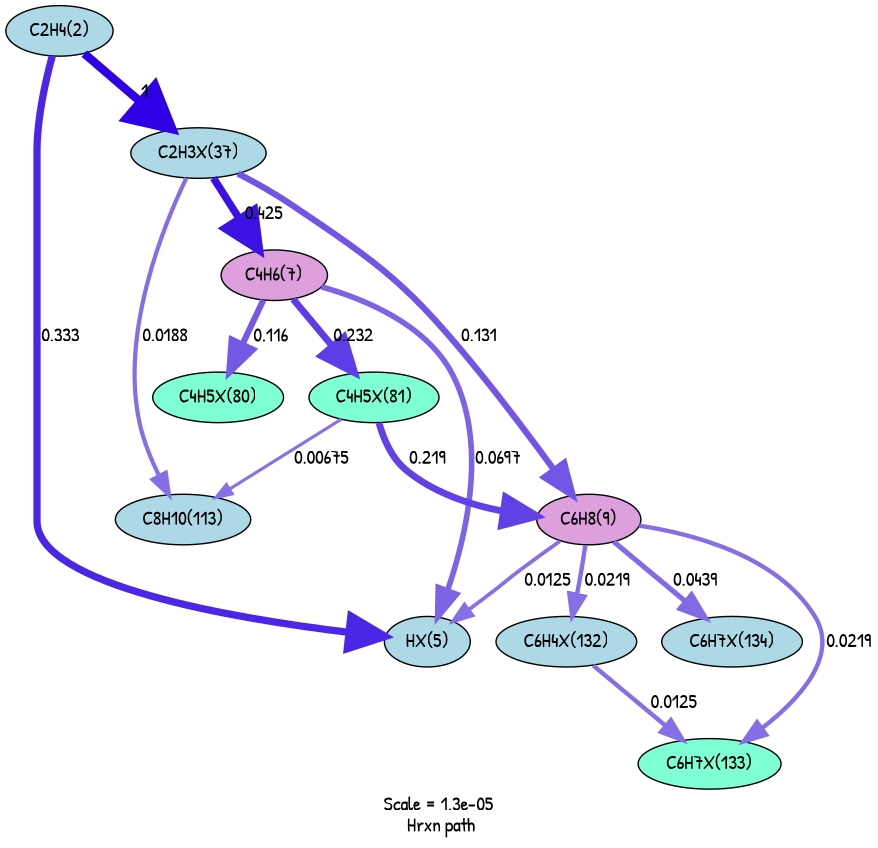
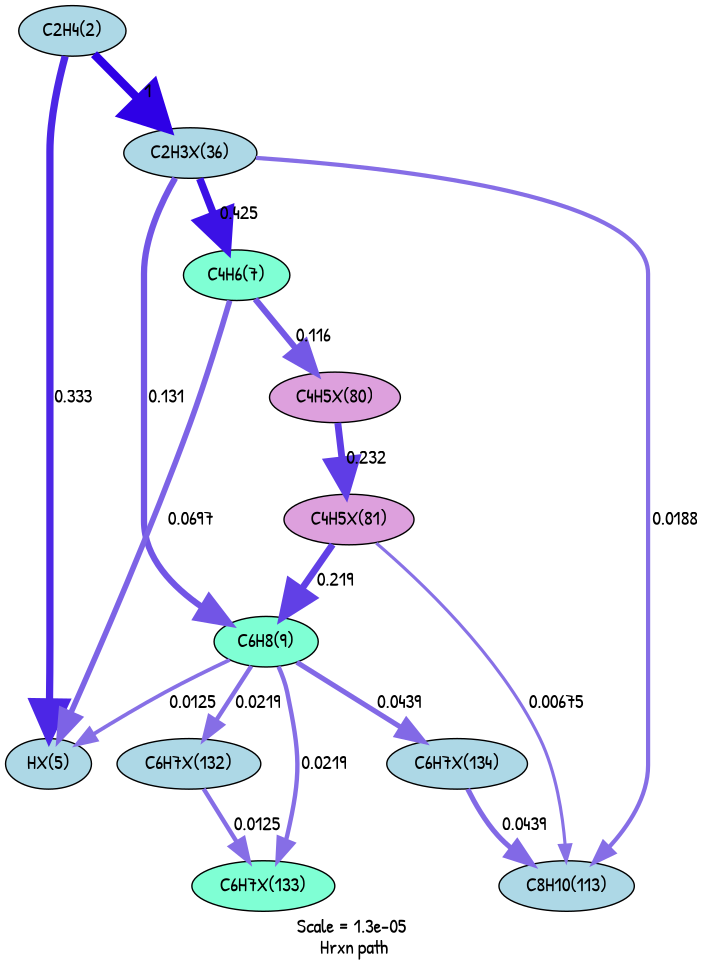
(198, 153) -> (190, 153)
(274, 275) -> (237, 275)
(313, 323) -> (340, 441)
(218, 397) -> (335, 397)
(374, 397) -> (349, 520)
(589, 520) -> (266, 642)
(566, 642) -> (189, 764)
none -> (487, 821)
